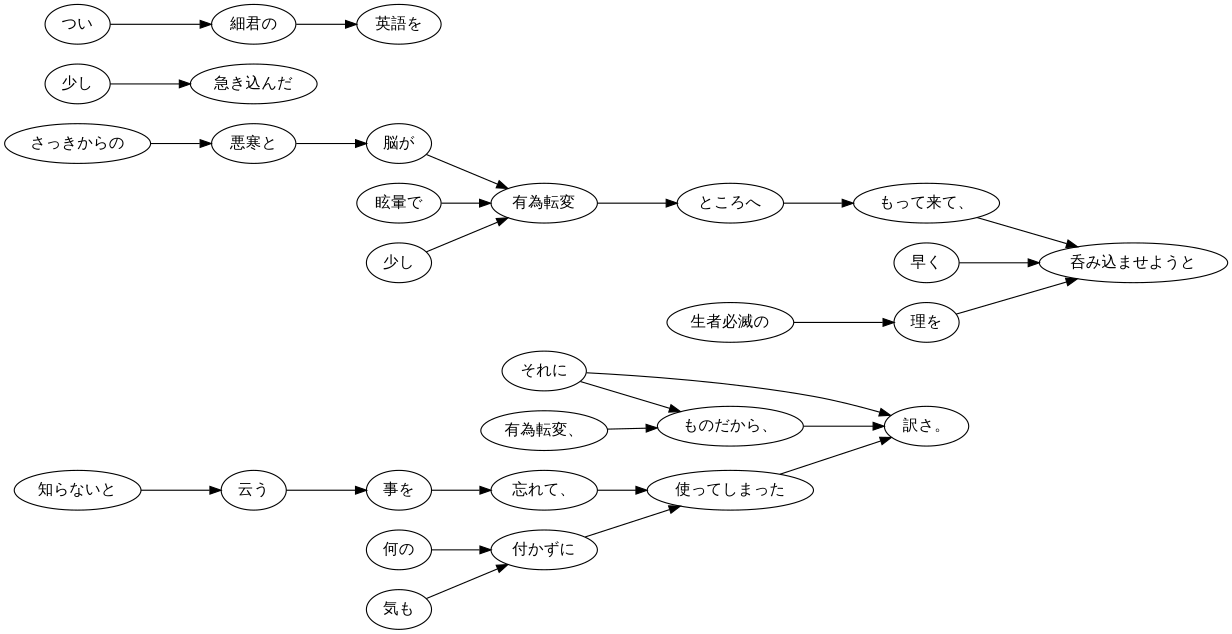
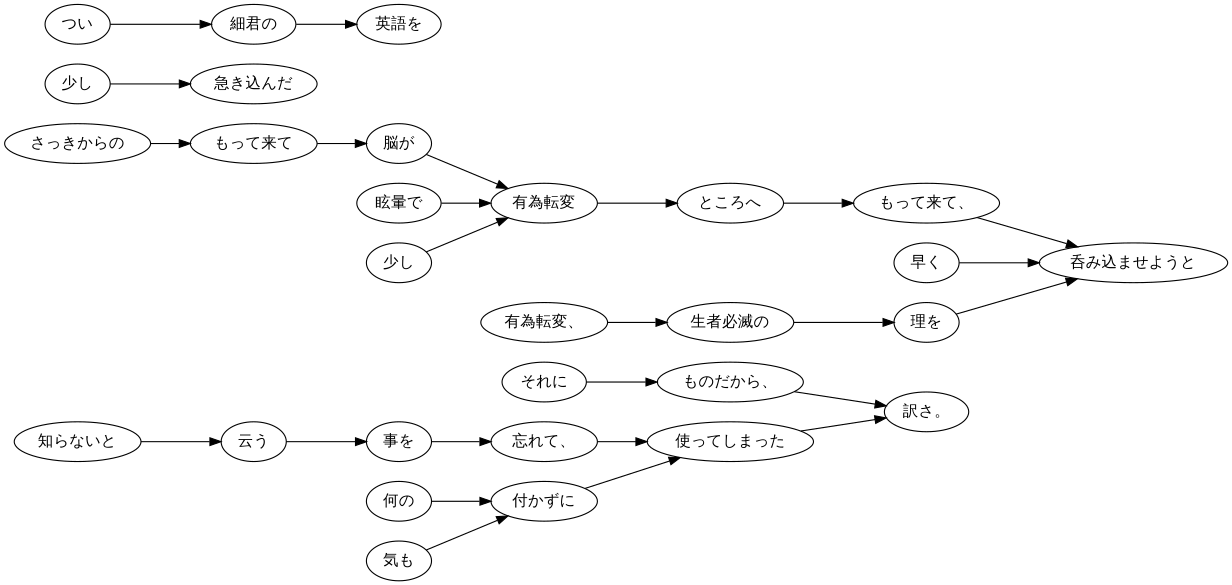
(254, 144) -> (254, 144)
(734, 385) -> none
(627, 429) -> (632, 322)
